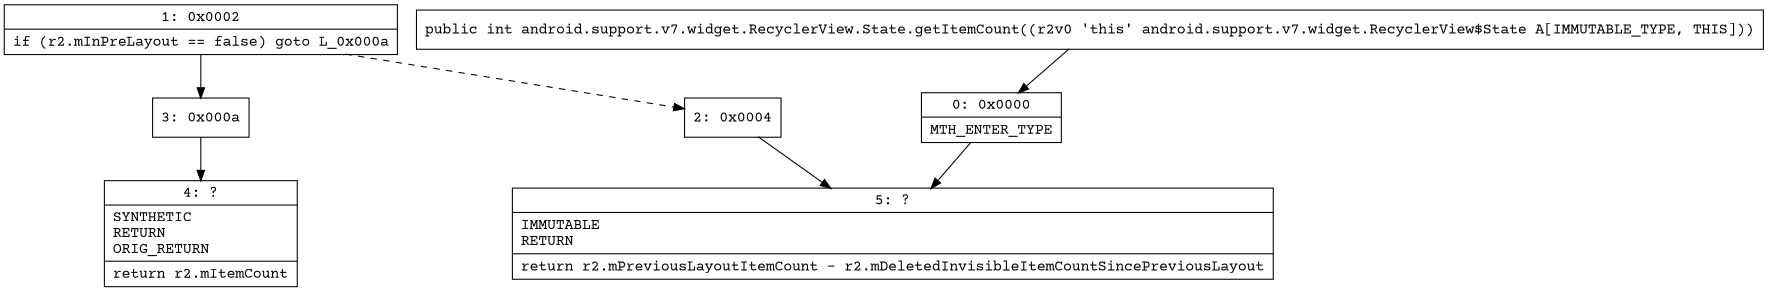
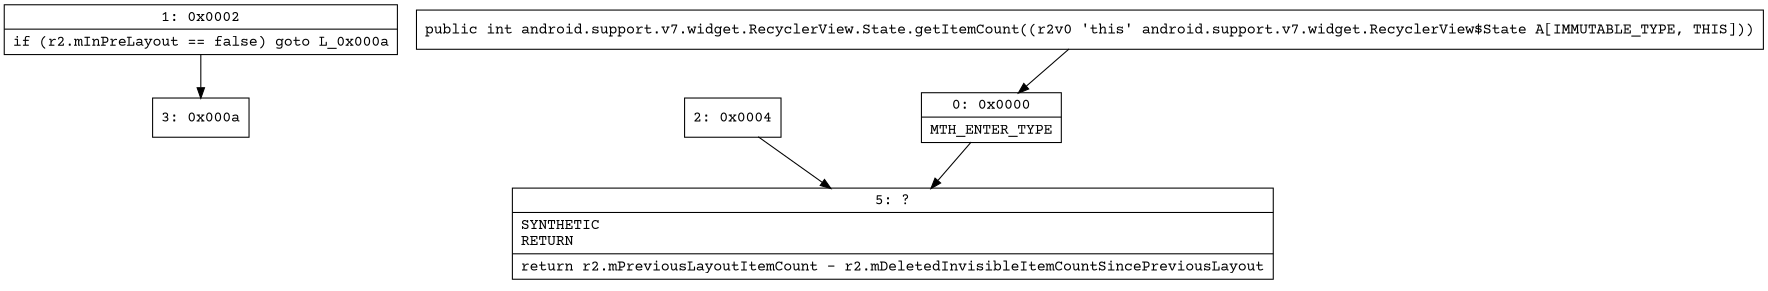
(510, 81) -> none
(561, 225) -> (561, 225)
(201, 234) -> none
